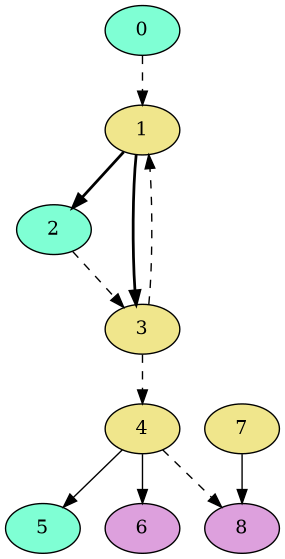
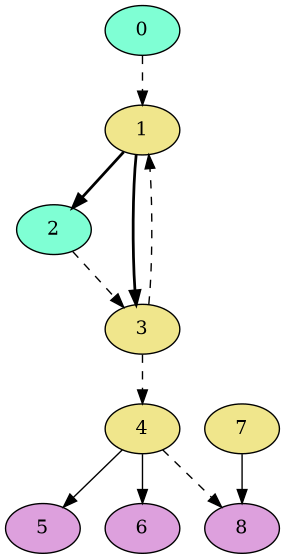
(43, 528) -> (43, 528)
